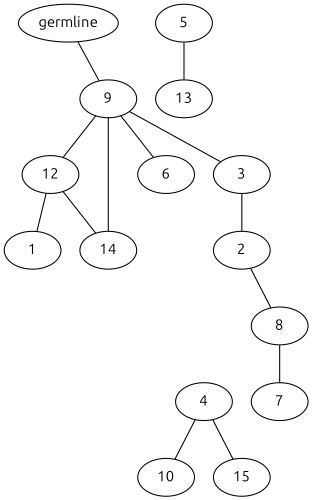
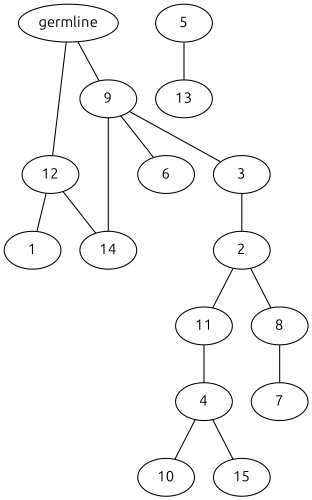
(79, 137) -> (59, 99)
none -> (204, 326)
